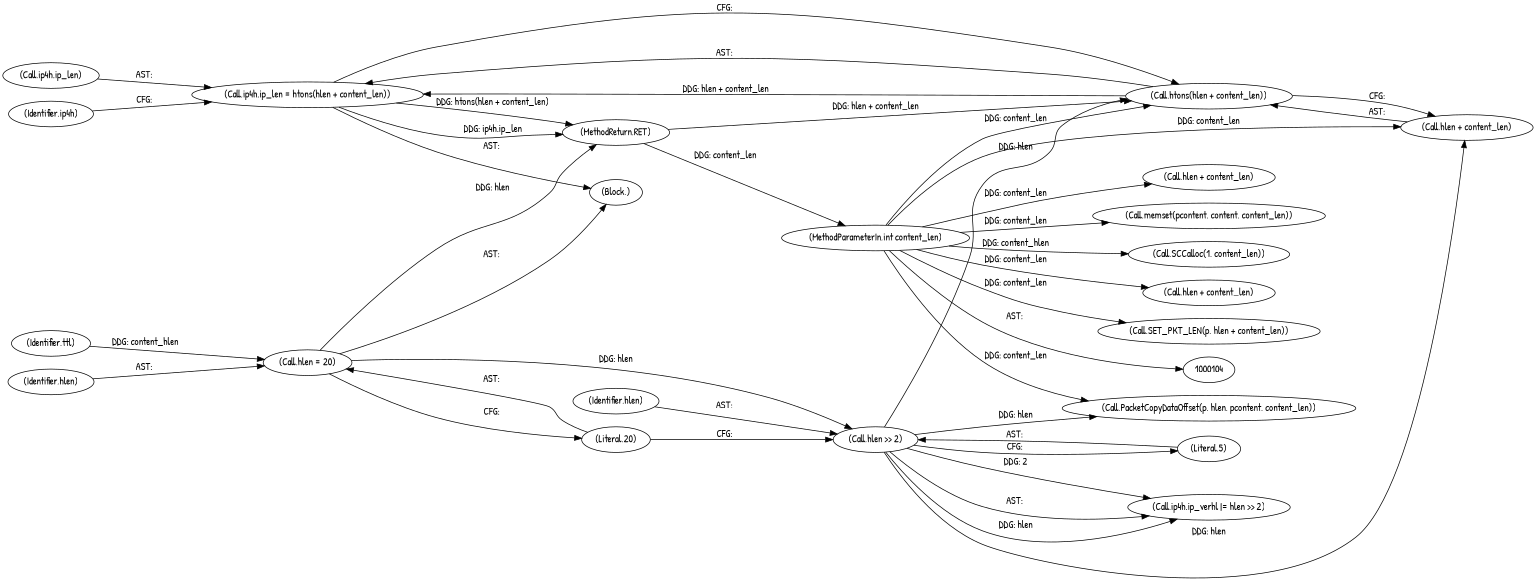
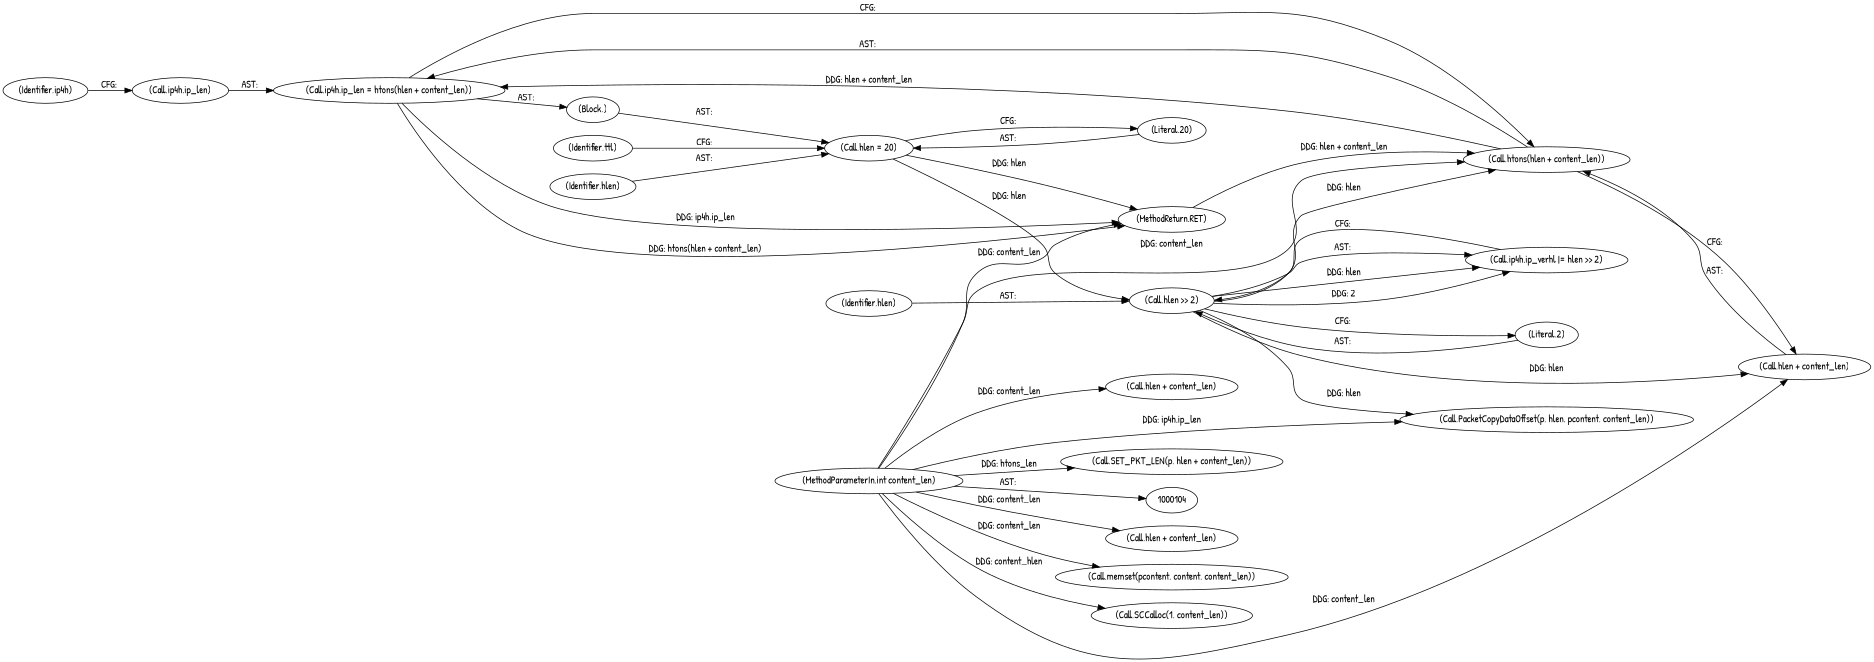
(148, 107) -> (107, 90)
(741, 183) -> (968, 287)
(1016, 283) -> (1009, 464)
(481, 299) -> (720, 127)
(145, 342) -> (705, 143)
(1016, 356) -> (1172, 420)
(738, 440) -> (1346, 230)
(1209, 449) -> (1547, 335)
